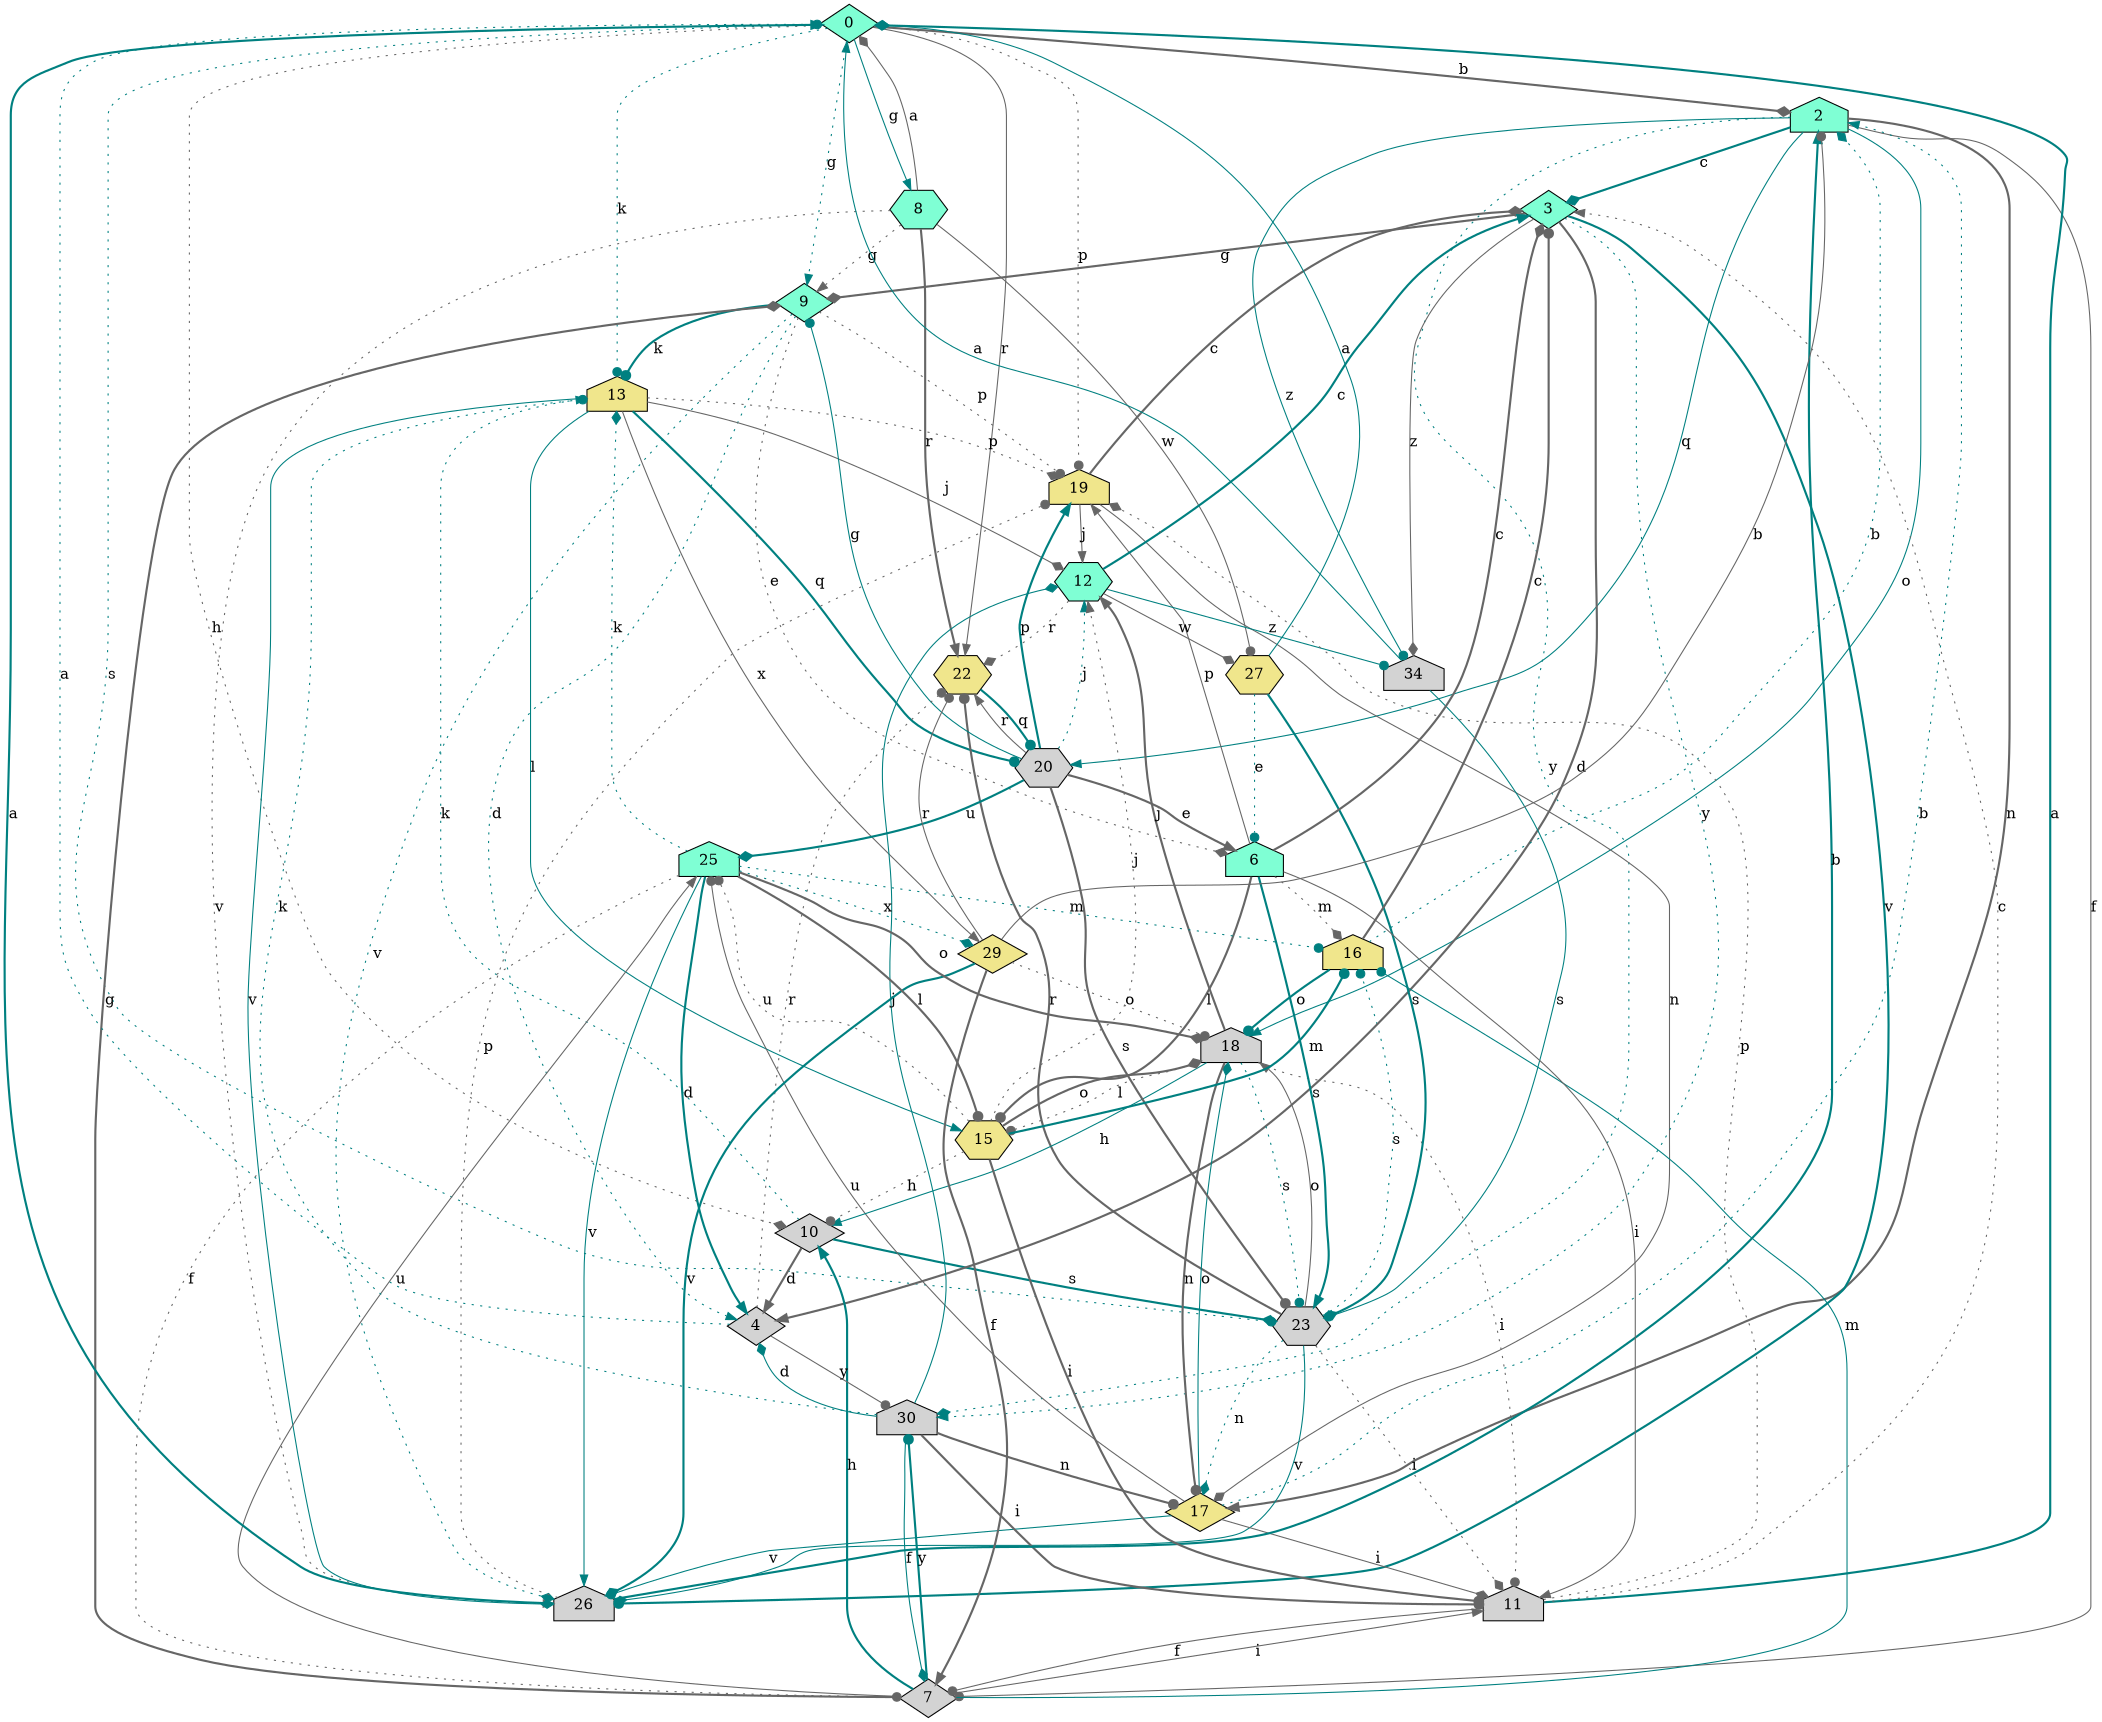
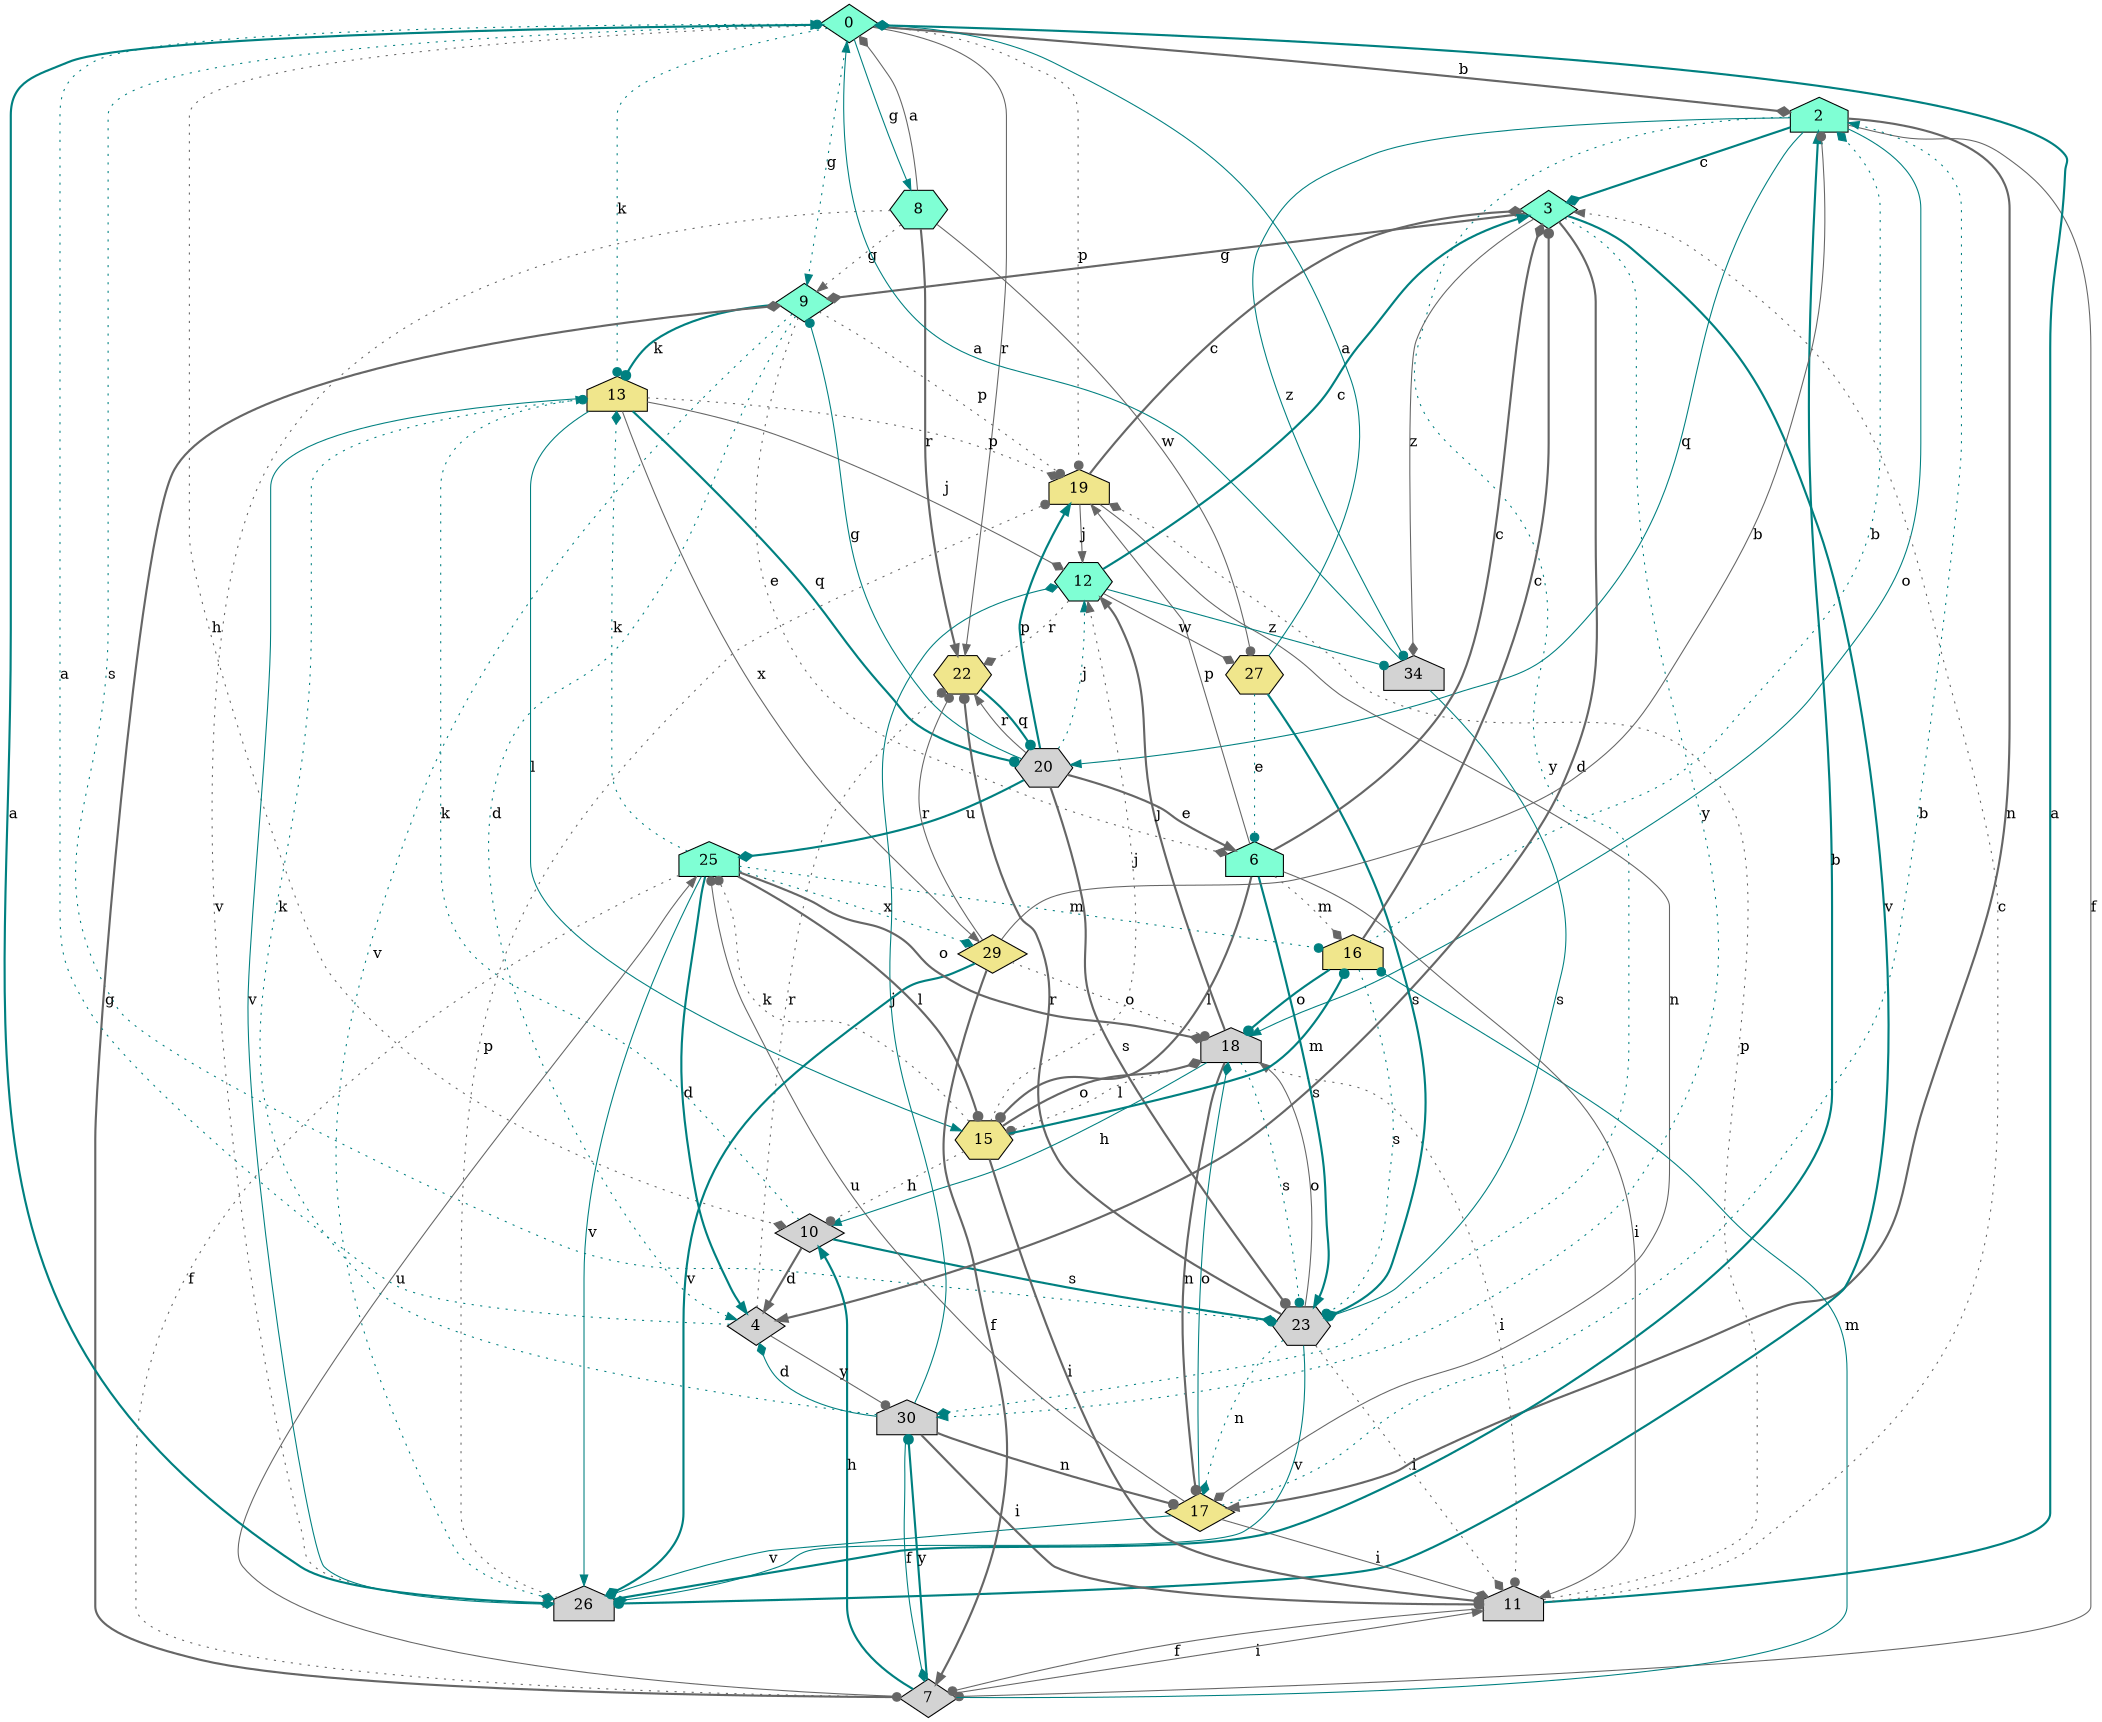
(768, 1000) -> (767, 1000)
(1392, 1157) -> (1392, 1148)
